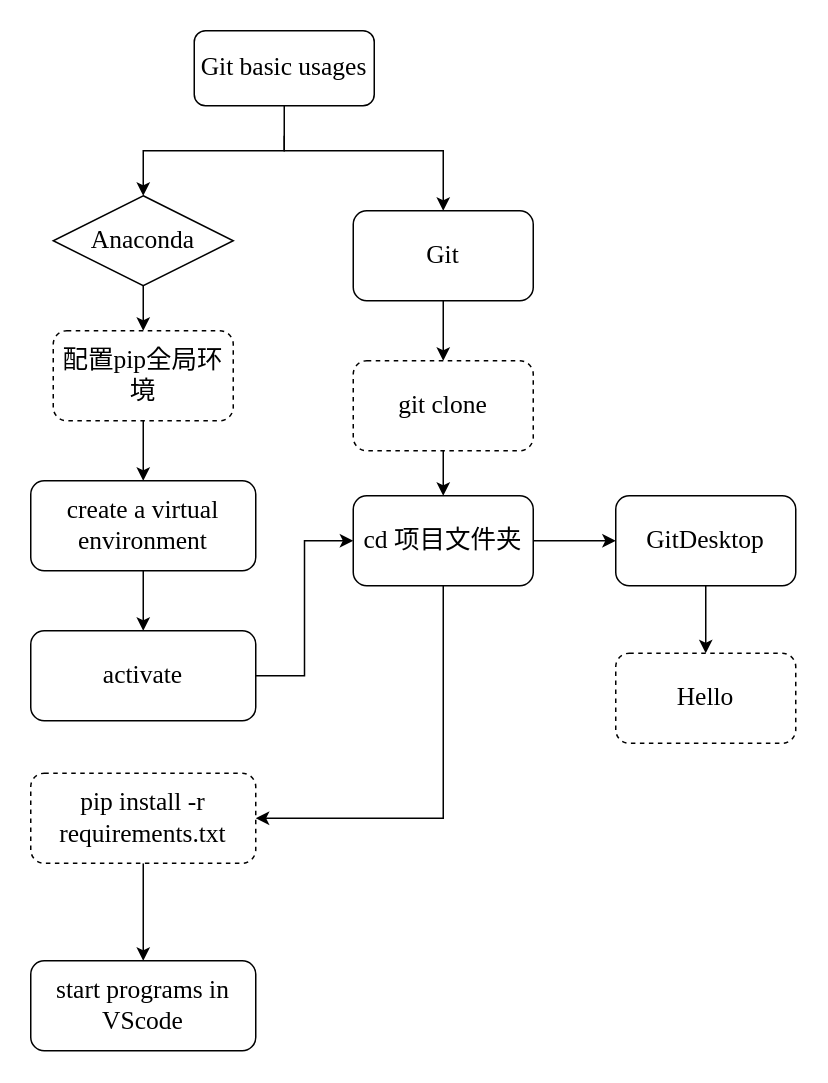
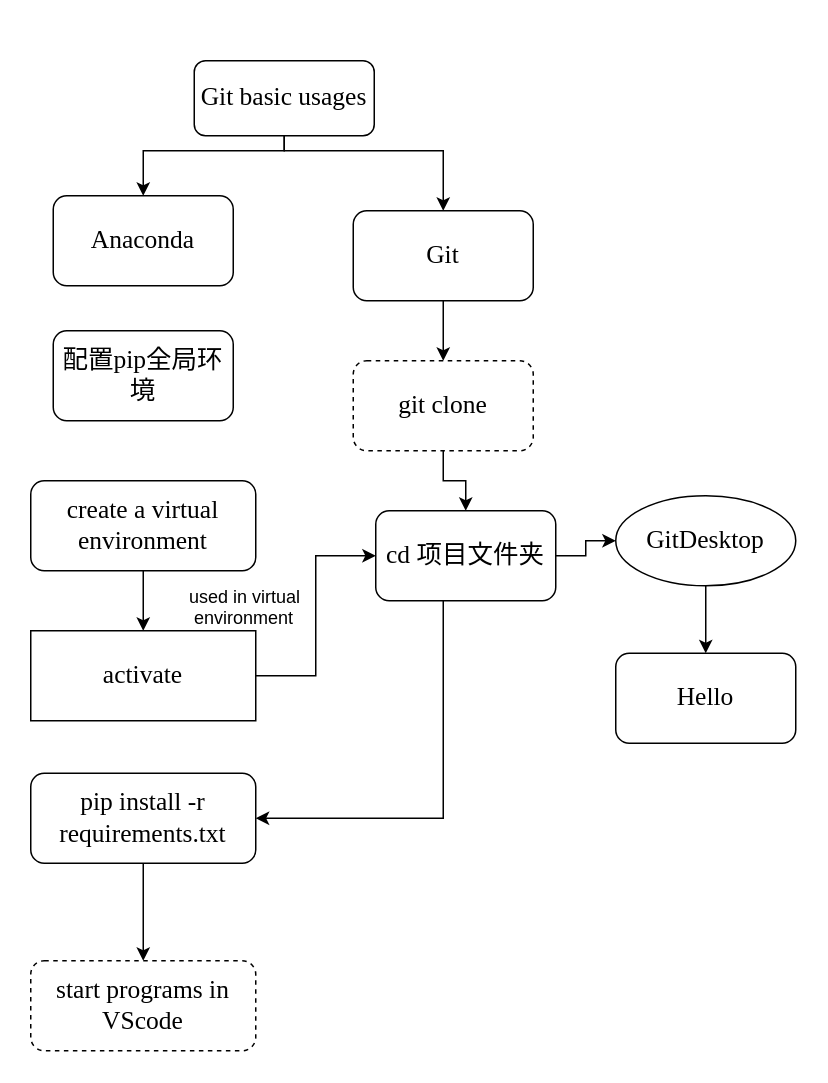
(284, 68) -> (284, 98)
(143, 241) -> (143, 241)
(143, 314) -> none
(143, 376) -> (143, 376)
(143, 446) -> none
(443, 541) -> (466, 556)
(706, 541) -> (706, 541)
none -> (260, 604)
(143, 676) -> (143, 676)
(706, 698) -> (706, 698)
(143, 818) -> (143, 818)
(143, 1006) -> (143, 1006)
